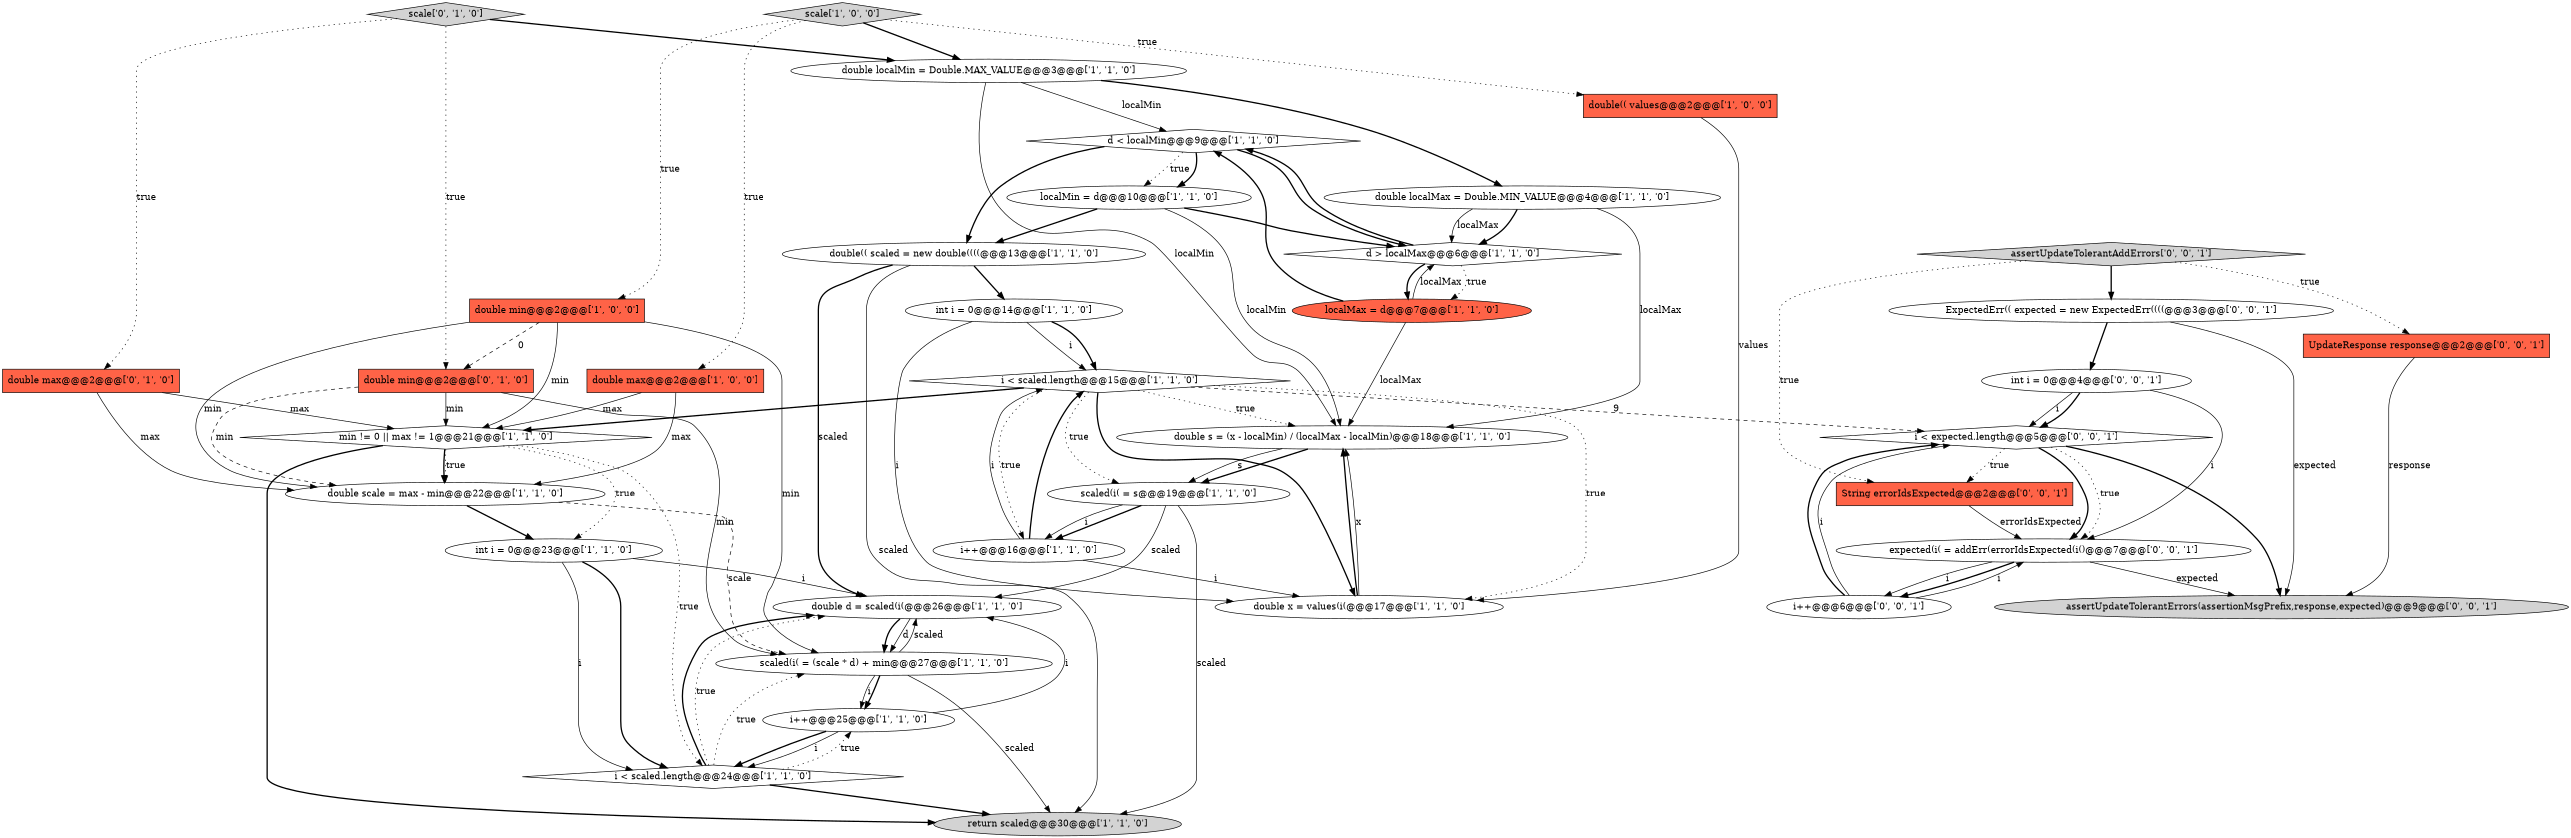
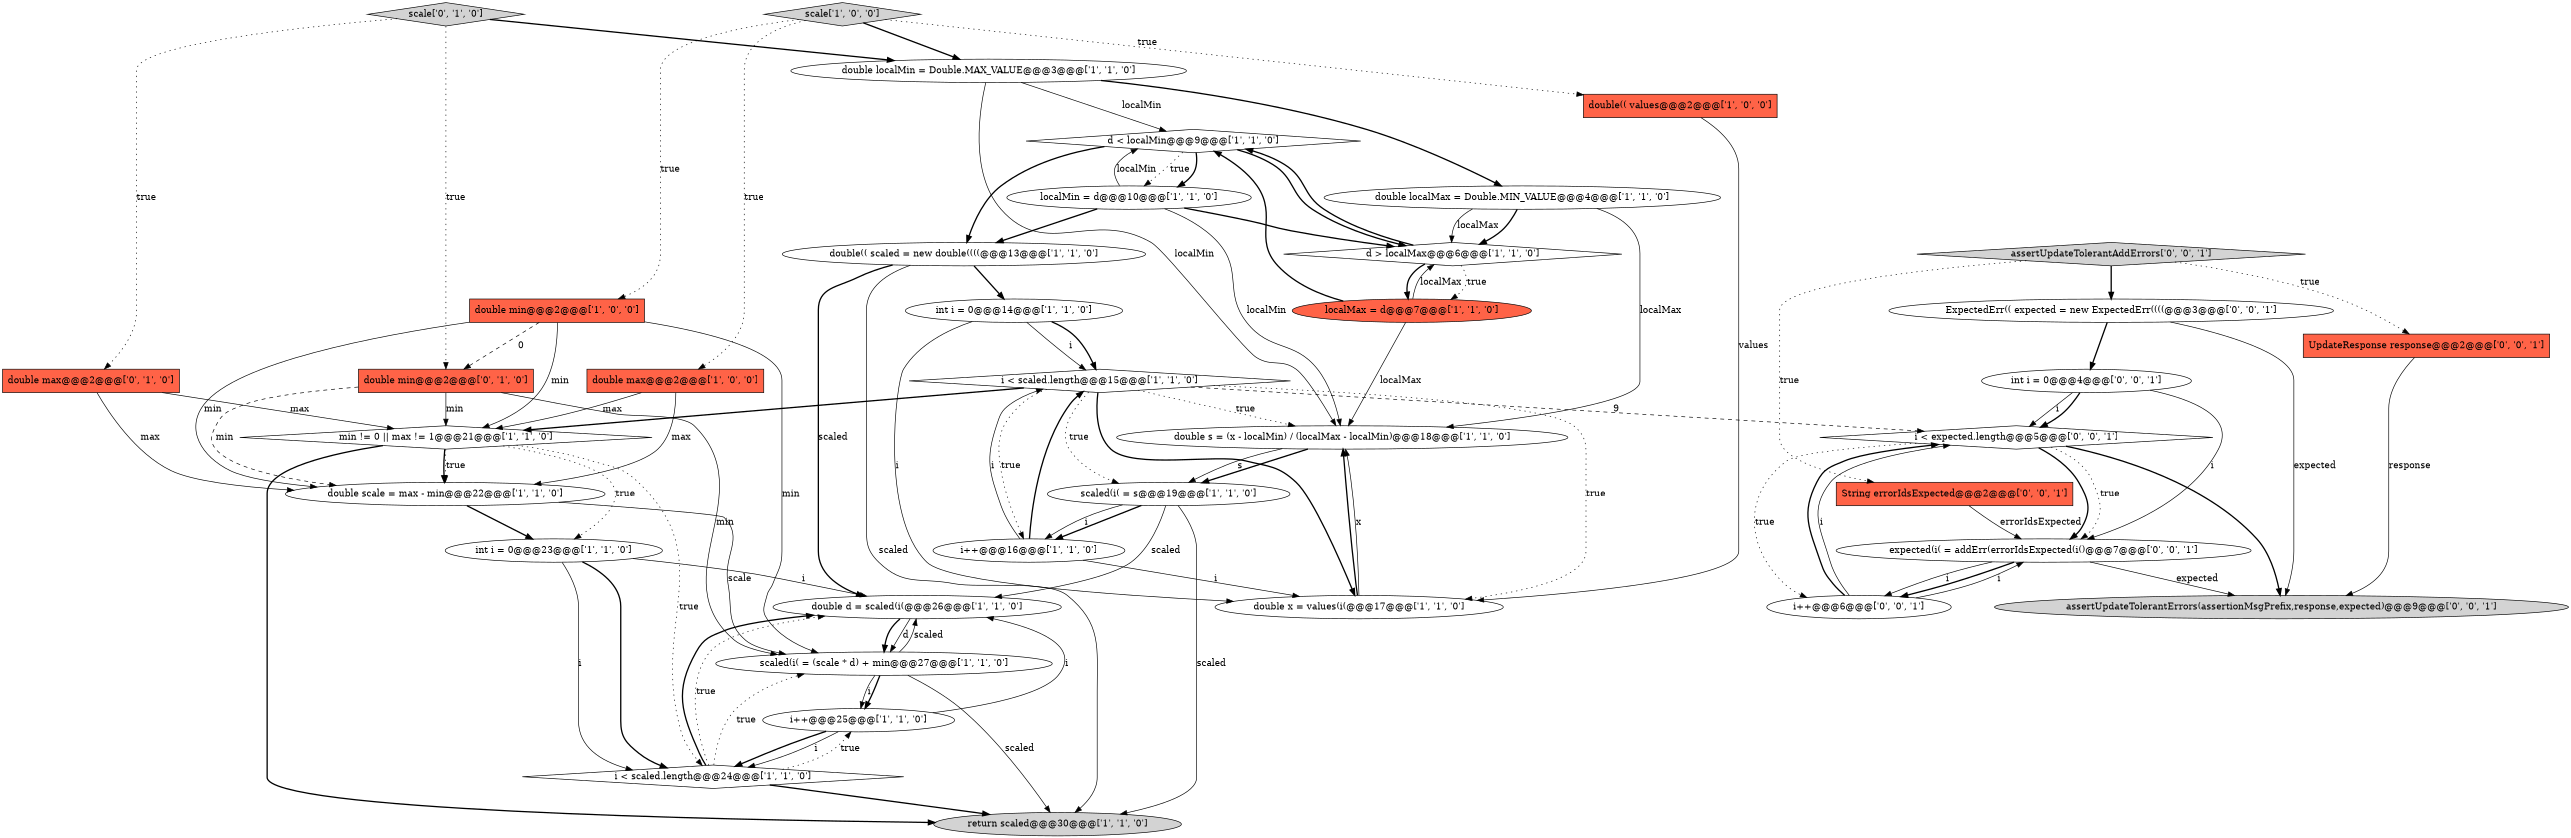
none -> (1116, 166)
(1988, 463) -> (1776, 471)
(724, 518) -> (724, 518)
